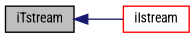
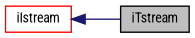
(106, 19) -> (103, 19)
